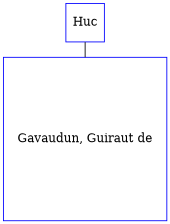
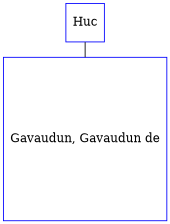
(85, 139) -> (85, 139)
